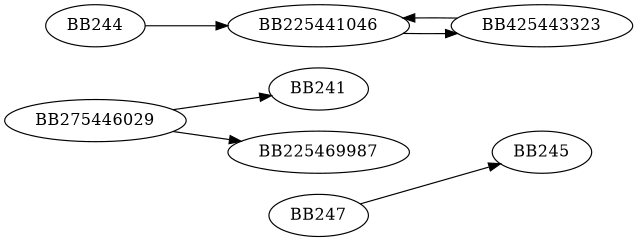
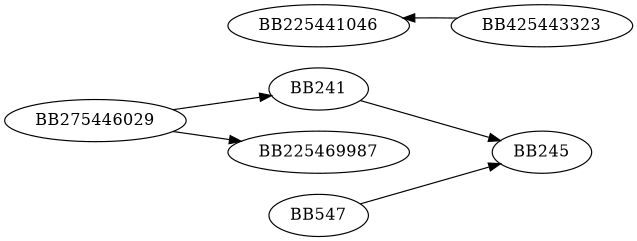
(95, 26) -> none
(424, 34) -> none
none -> (425, 119)
(319, 215) -> (319, 215)
